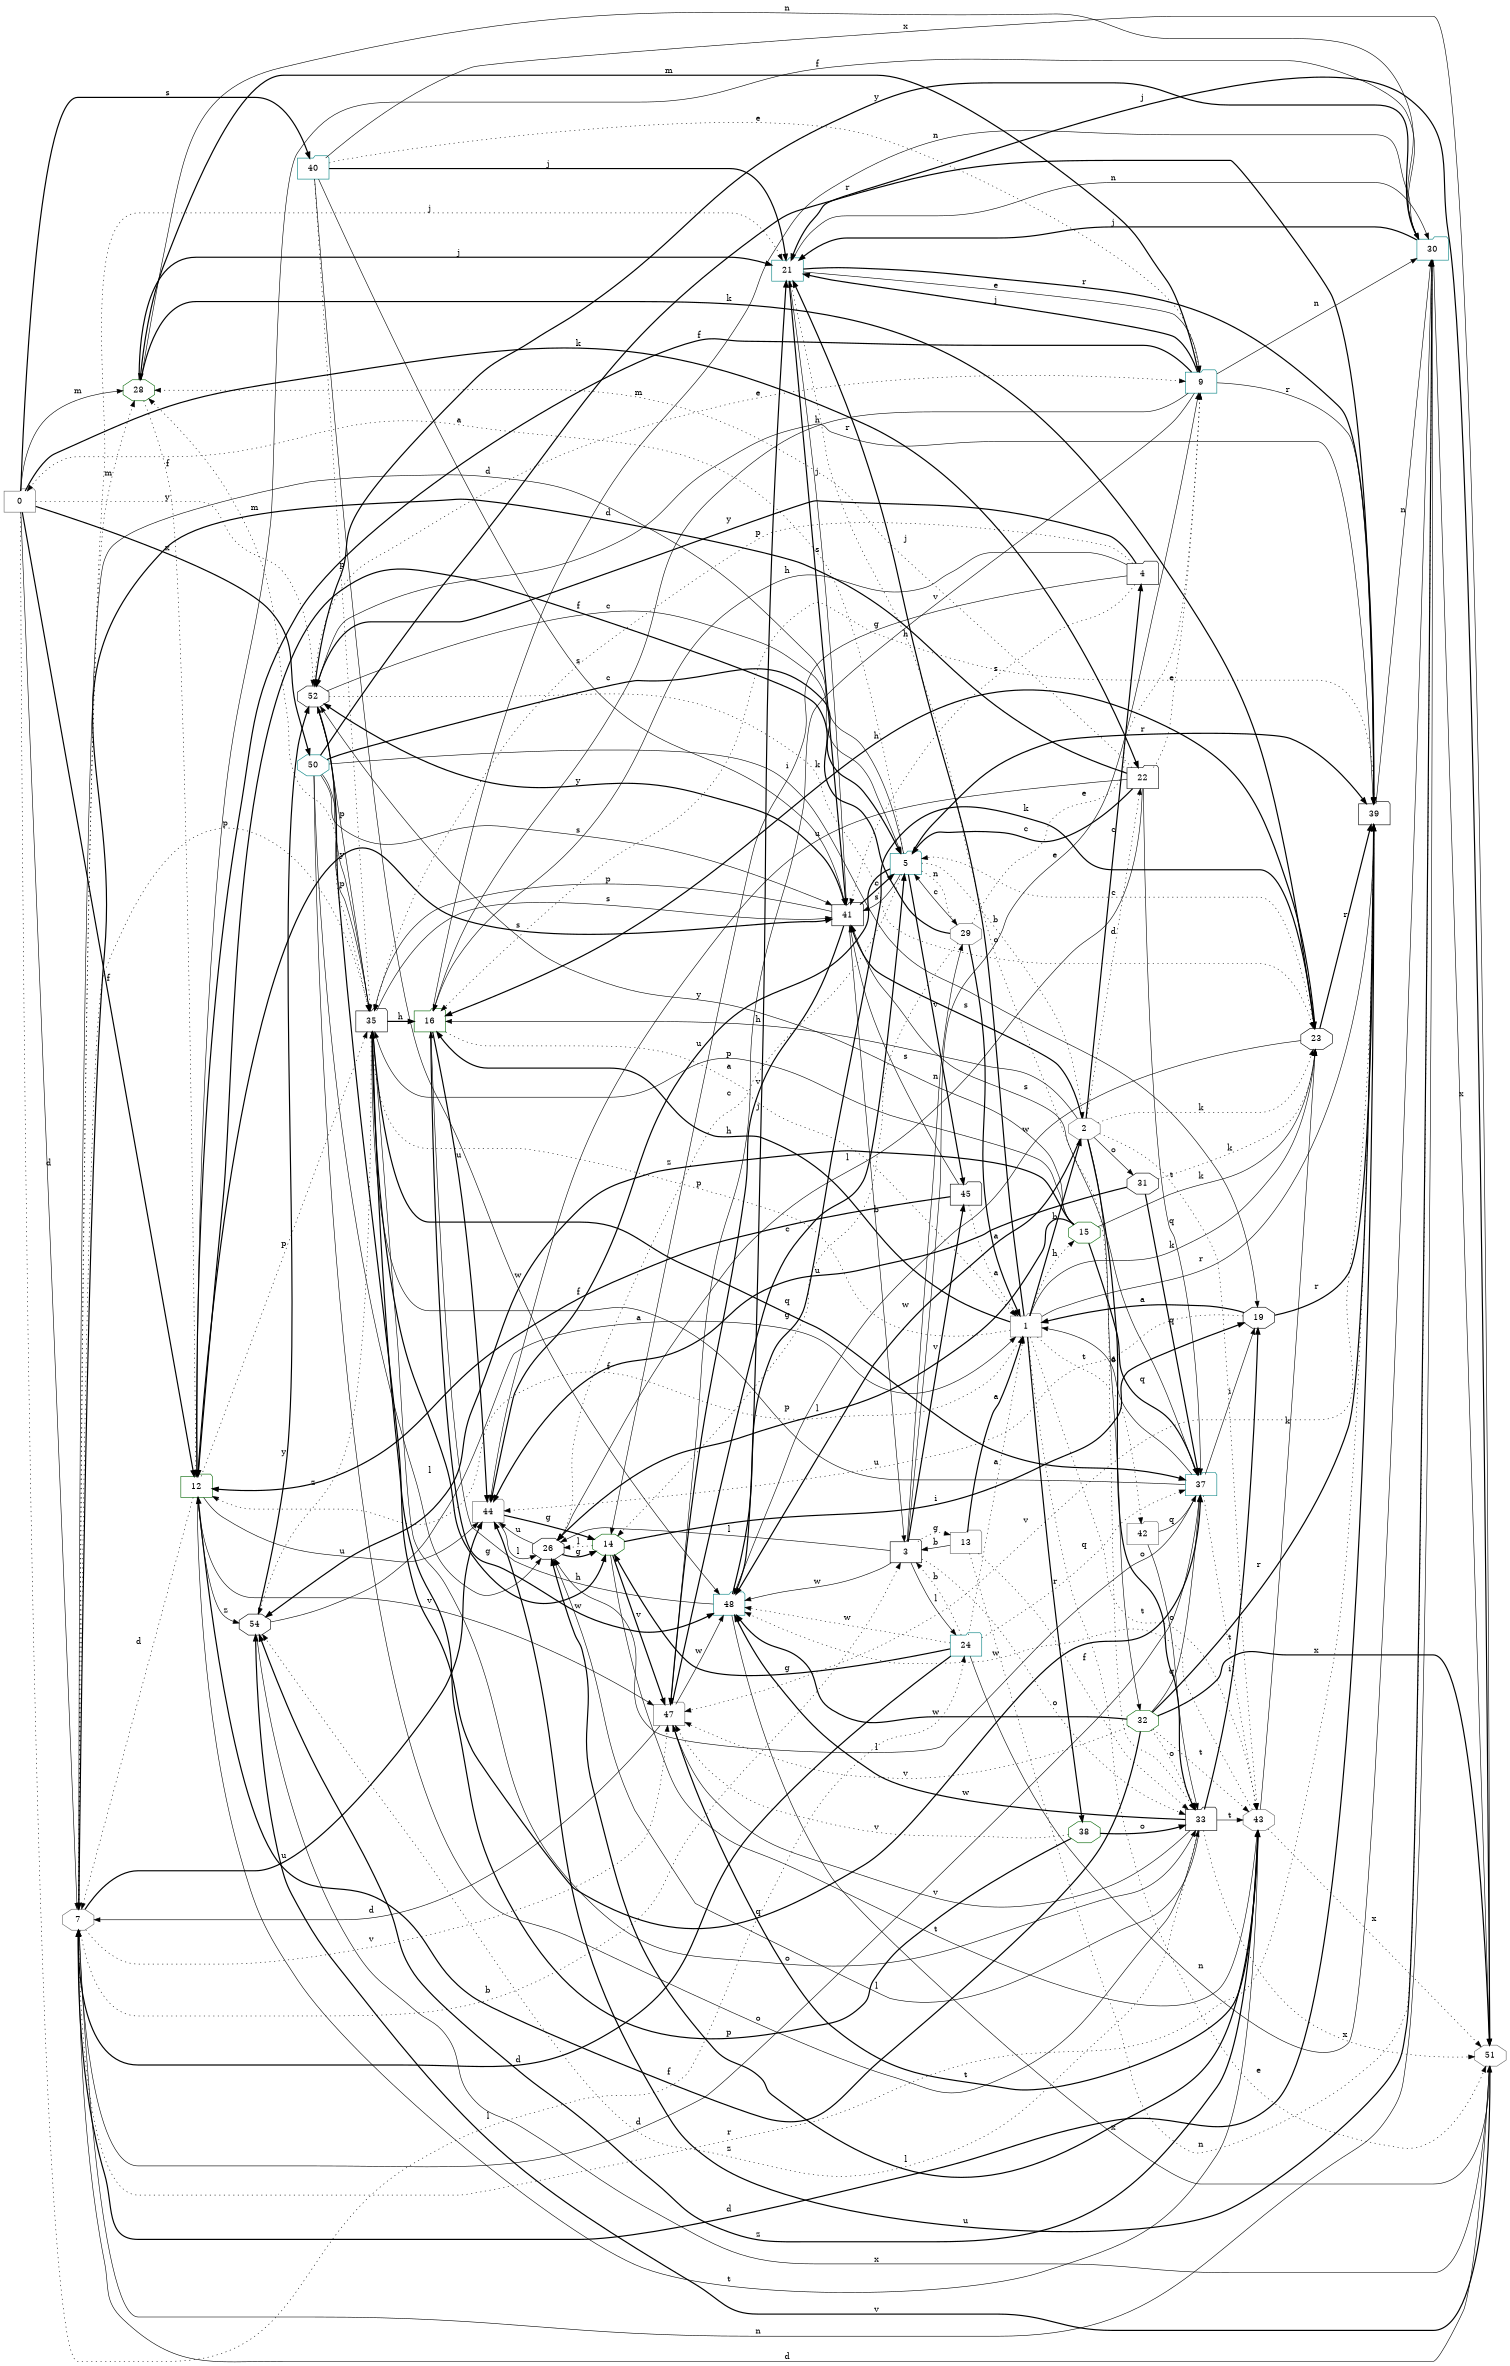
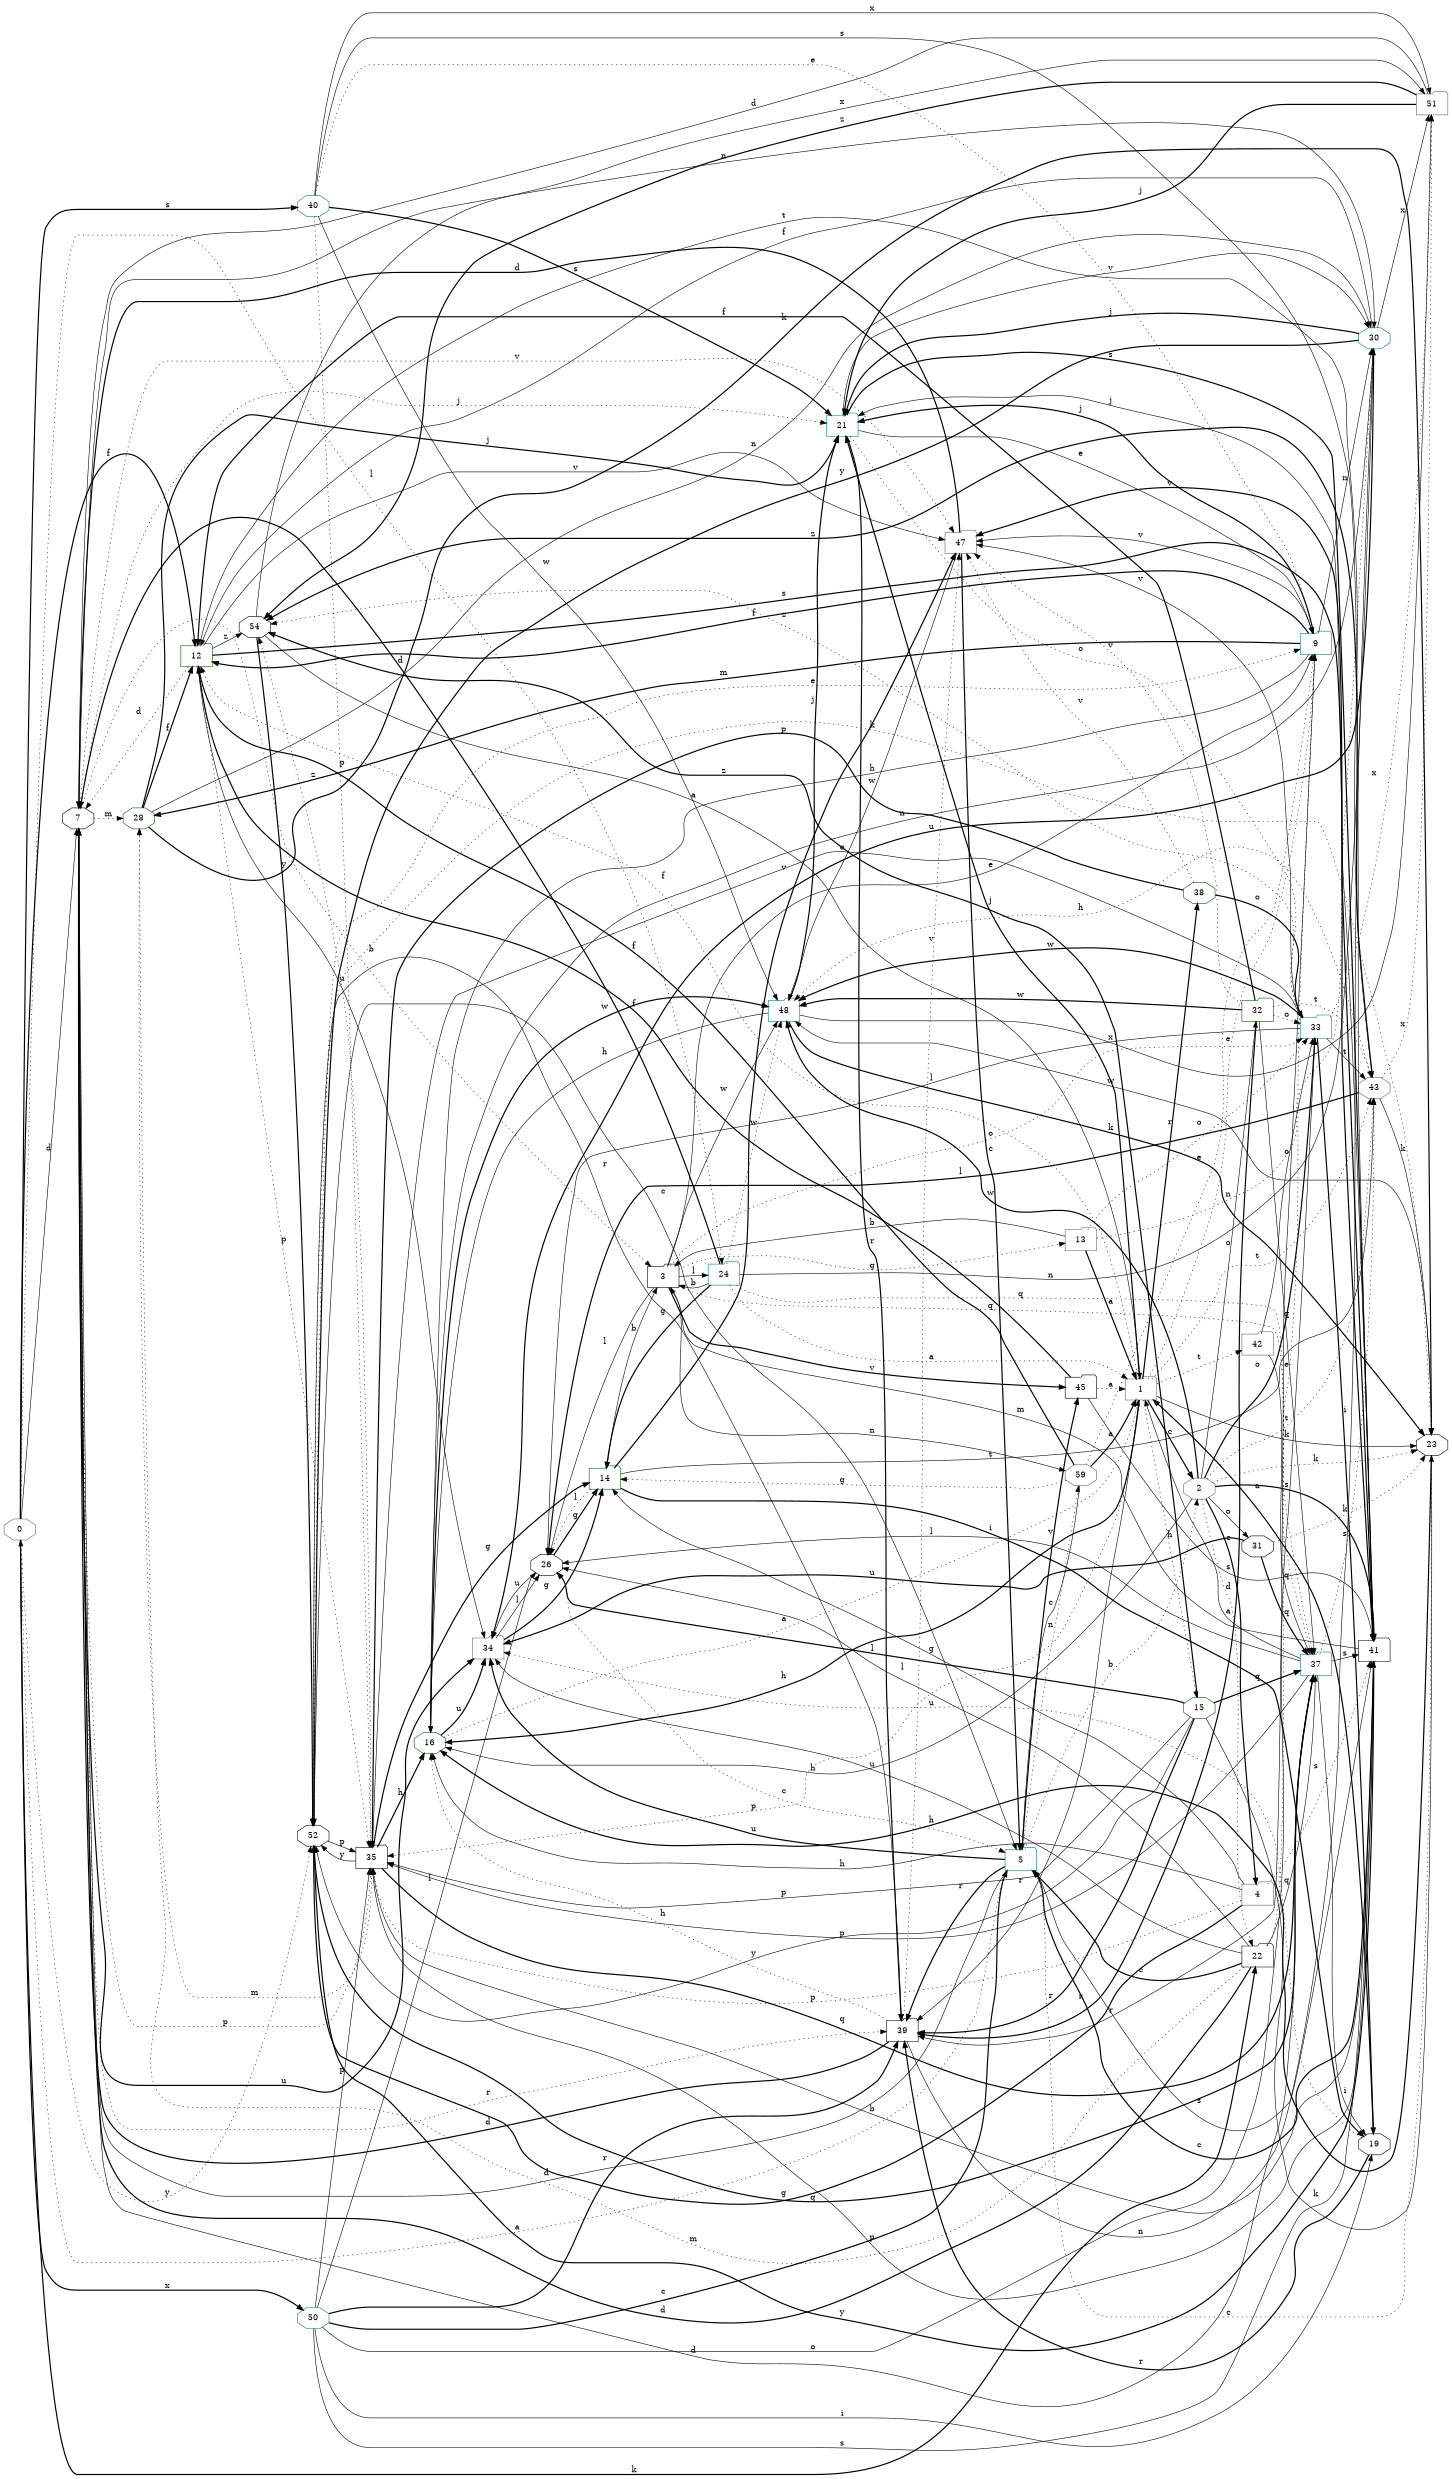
(548, 164) -> (576, 269)
(313, 169) -> (313, 206)
(1114, 178) -> (1111, 268)
(1433, 250) -> (1374, 338)
(46, 419) -> none
(20, 502) -> (20, 1530)
(729, 519) -> (784, 2193)
(1143, 574) -> (1258, 1895)
(608, 899) -> (872, 2109)
(1345, 930) -> (1104, 1926)
(188, 933) -> (167, 740)
(966, 934) -> (1081, 1475)
(430, 1021) -> (430, 1743)
(675, 1197) -> (733, 1778)
(877, 1210) -> (1021, 1410)
(1055, 1217) -> (1170, 1432)
none -> (1115, 1313)
none -> (623, 1378)
(488, 1512) -> (488, 1648)
(608, 1545) -> (605, 1479)
(944, 1599) -> (697, 1288)
(1230, 1638) -> (1345, 1534)
(996, 1653) -> (1081, 908)
(1084, 1658) -> (1199, 1123)
(1455, 1694) -> none
(1143, 1721) -> (1258, 1011)
(1201, 1820) -> (1316, 1028)
(1135, 1863) -> (1236, 1021)
(412, 1908) -> (420, 272)
(78, 1920) -> (78, 818)
(1490, 2056) -> (1432, 104)
(951, 2080) -> none
(877, 2310) -> (842, 119)
